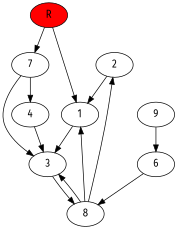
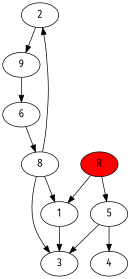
(30, 65) -> (109, 214)
(99, 87) -> (32, 37)
(38, 136) -> none
(61, 188) -> none
